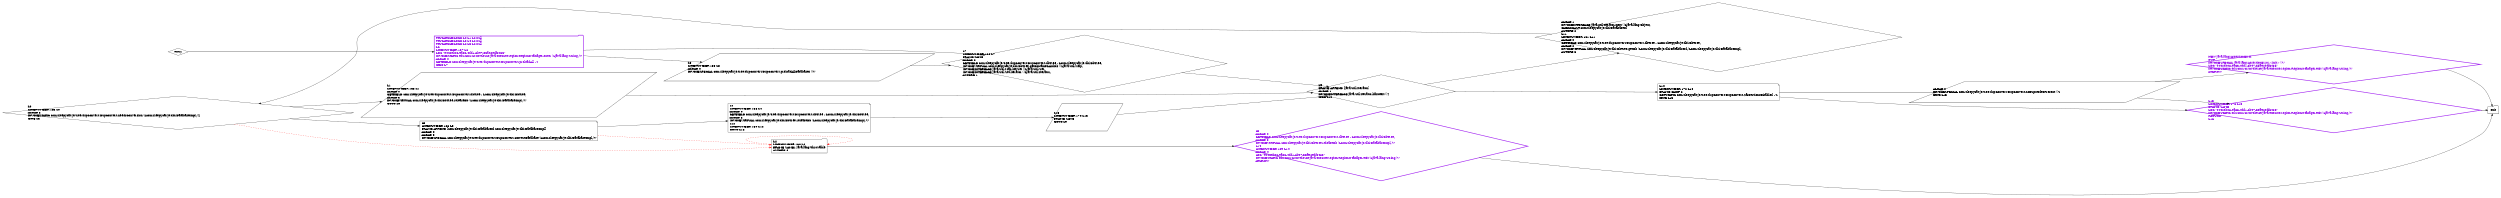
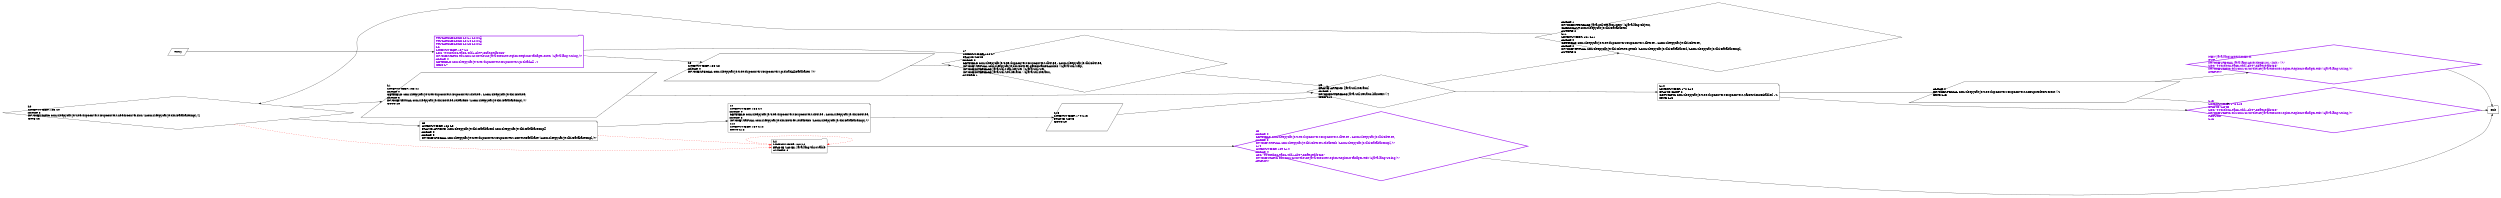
(178, 52) -> (178, 52)
